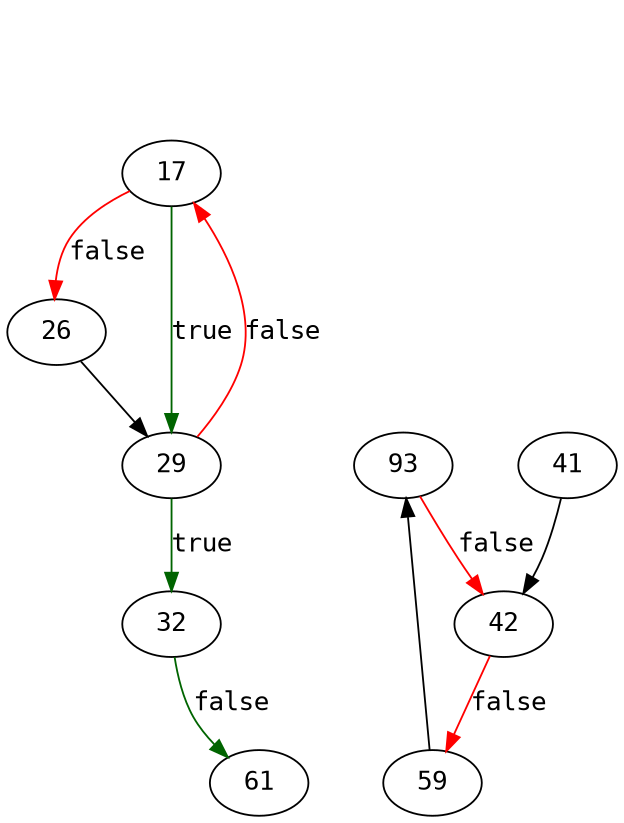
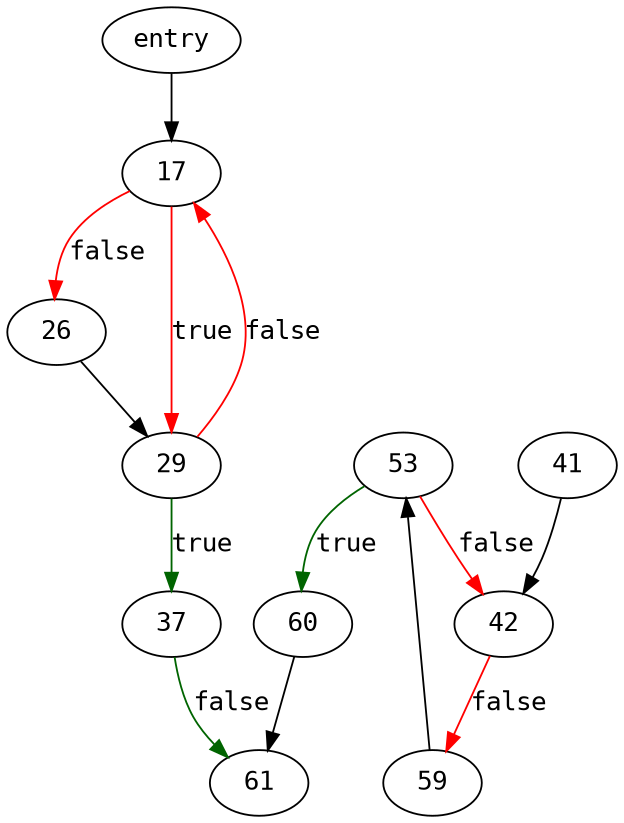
none -> (172, 40)
(172, 310) -> (172, 310)
(403, 465) -> (403, 465)
(172, 624) -> (172, 624)
none -> (303, 624)
